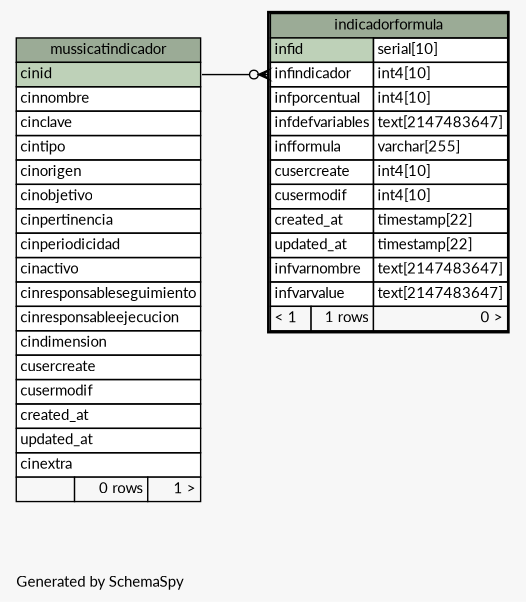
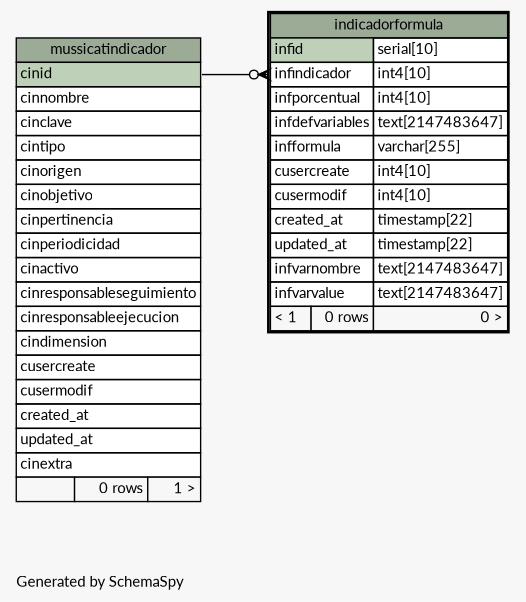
(347, 318) -> (347, 318)
